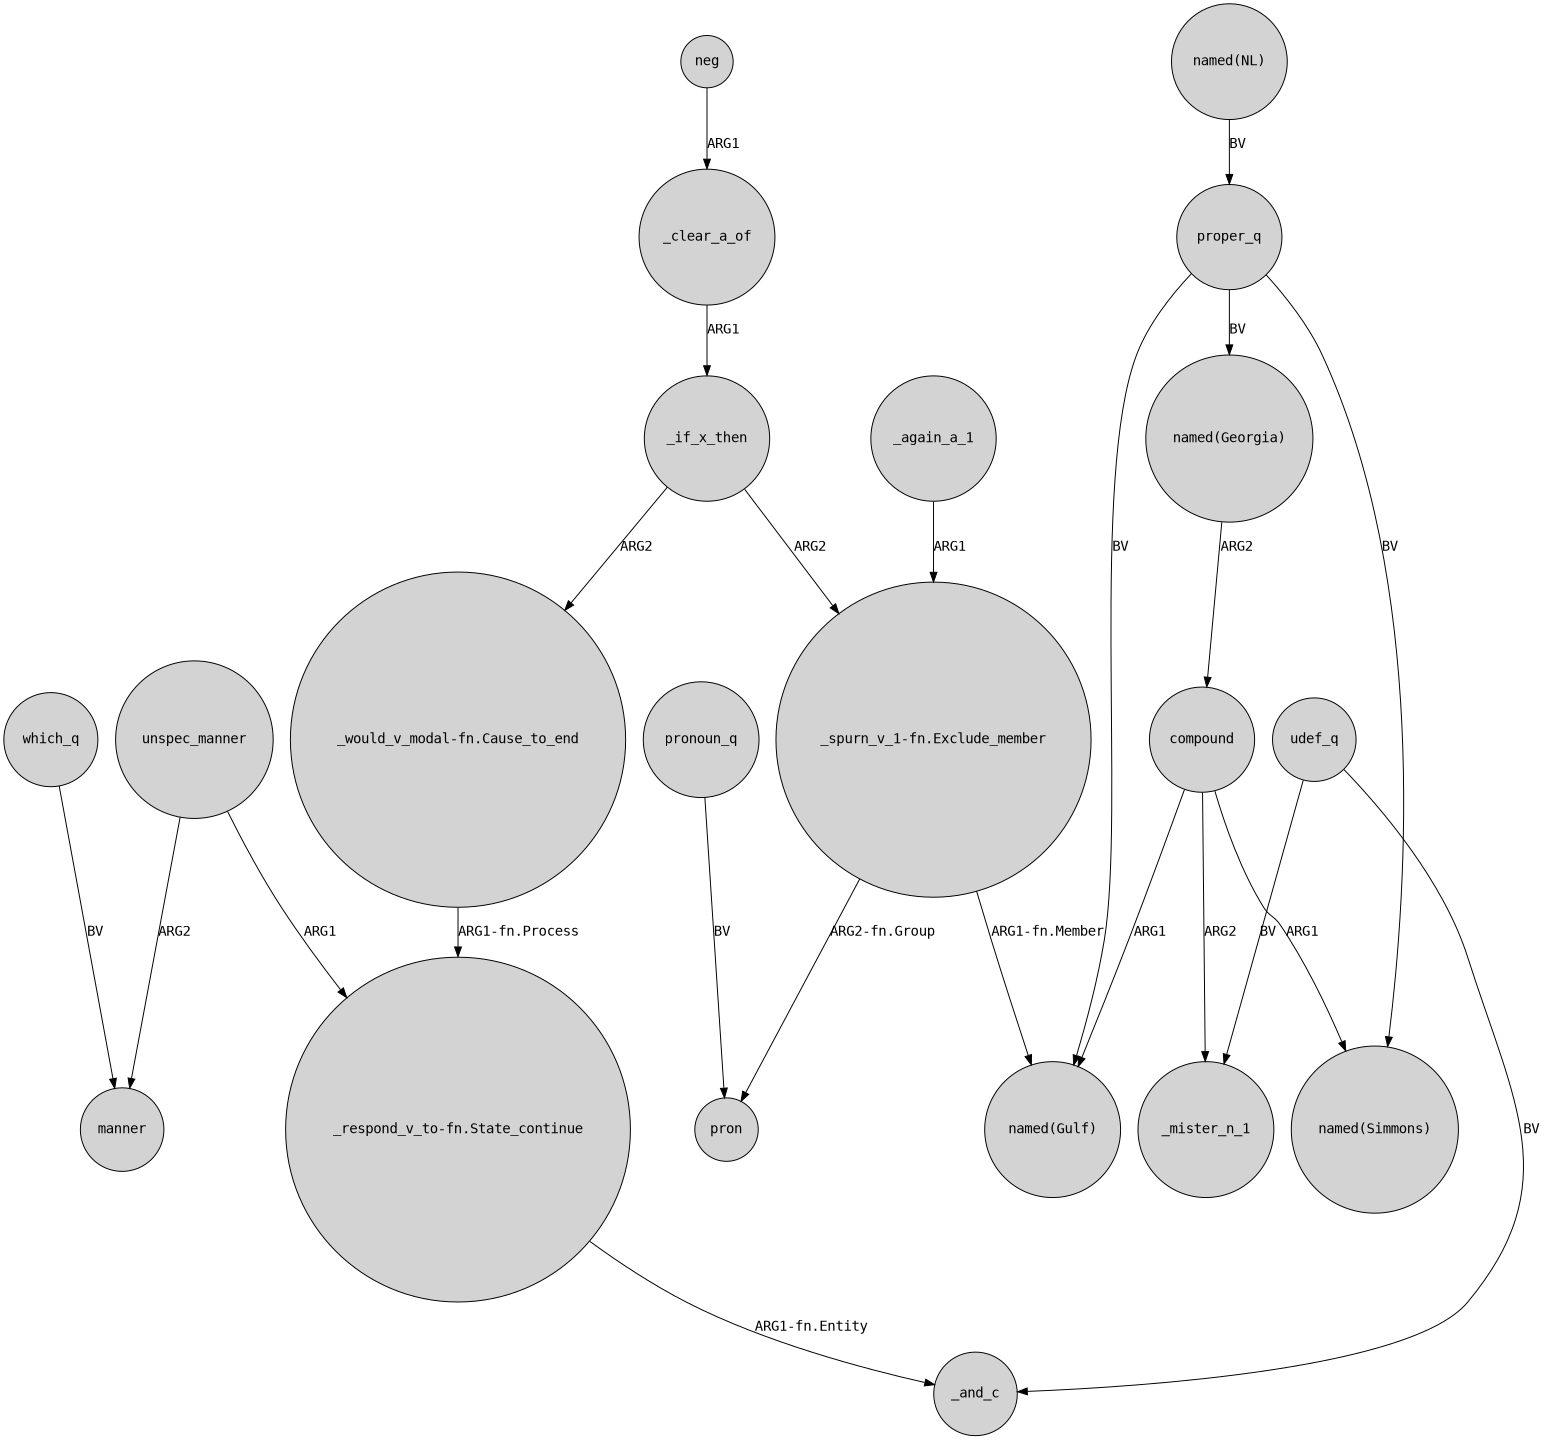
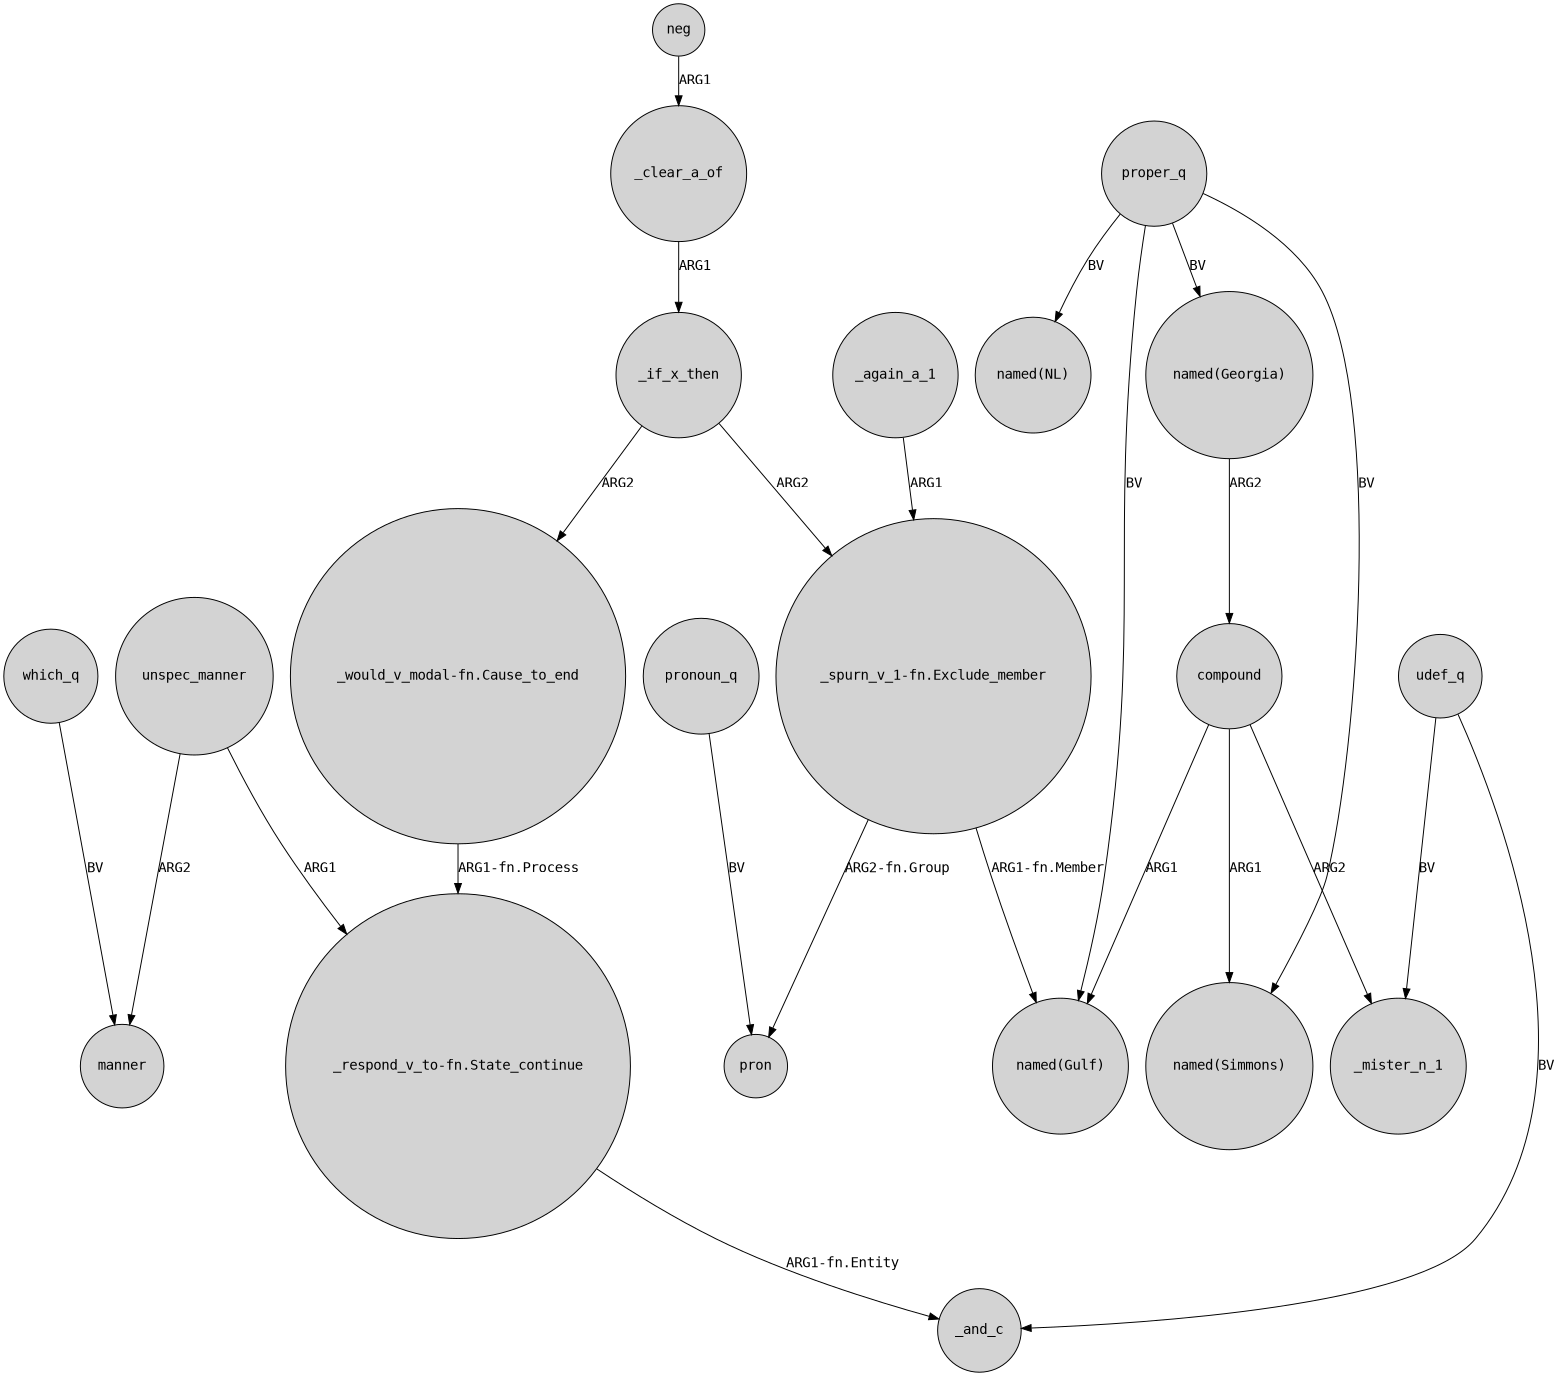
(1229, 147) -> (1086, 261)
